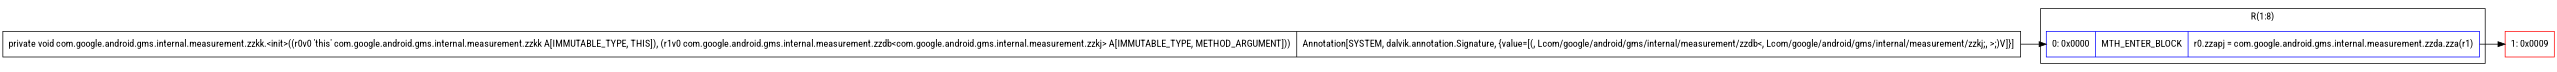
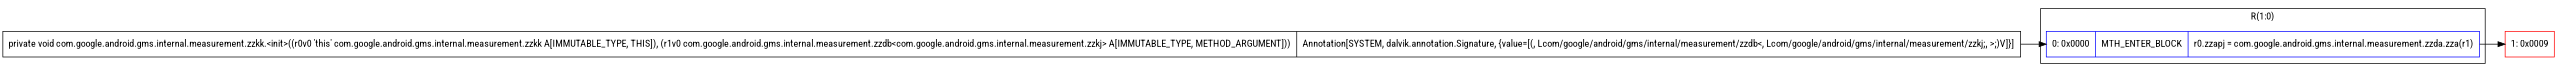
(2263, 17) -> (2263, 17)
